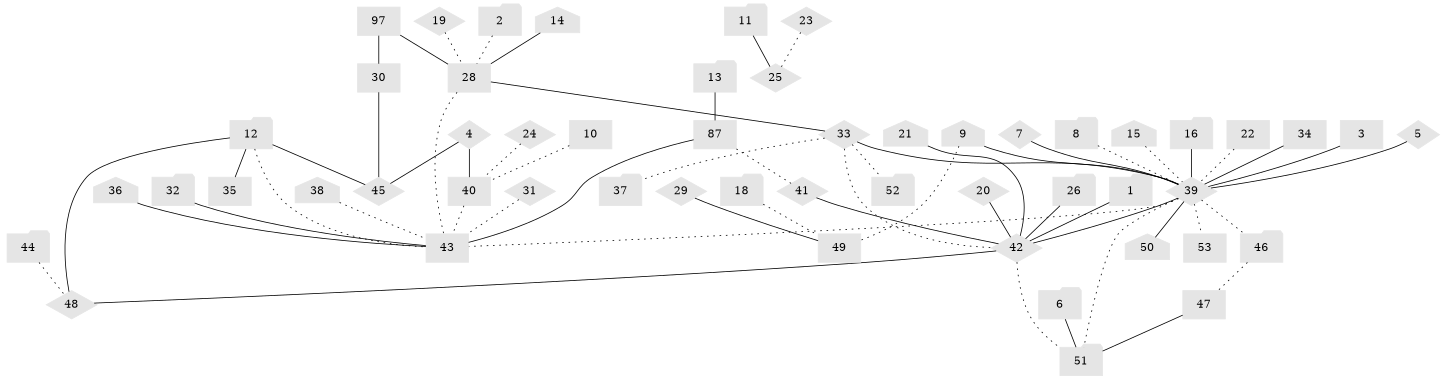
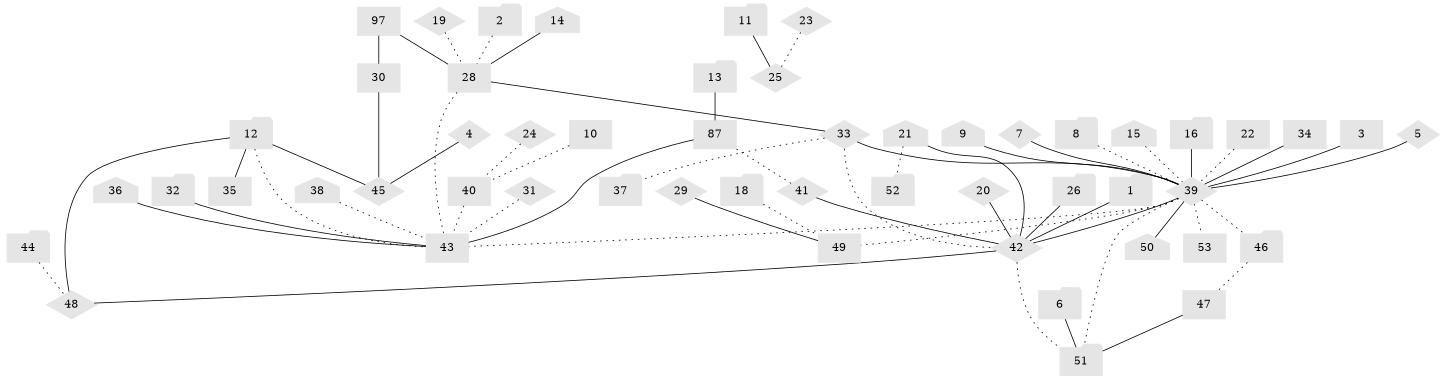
(867, 161) -> (900, 162)
(469, 163) -> none
(922, 205) -> (1029, 227)
